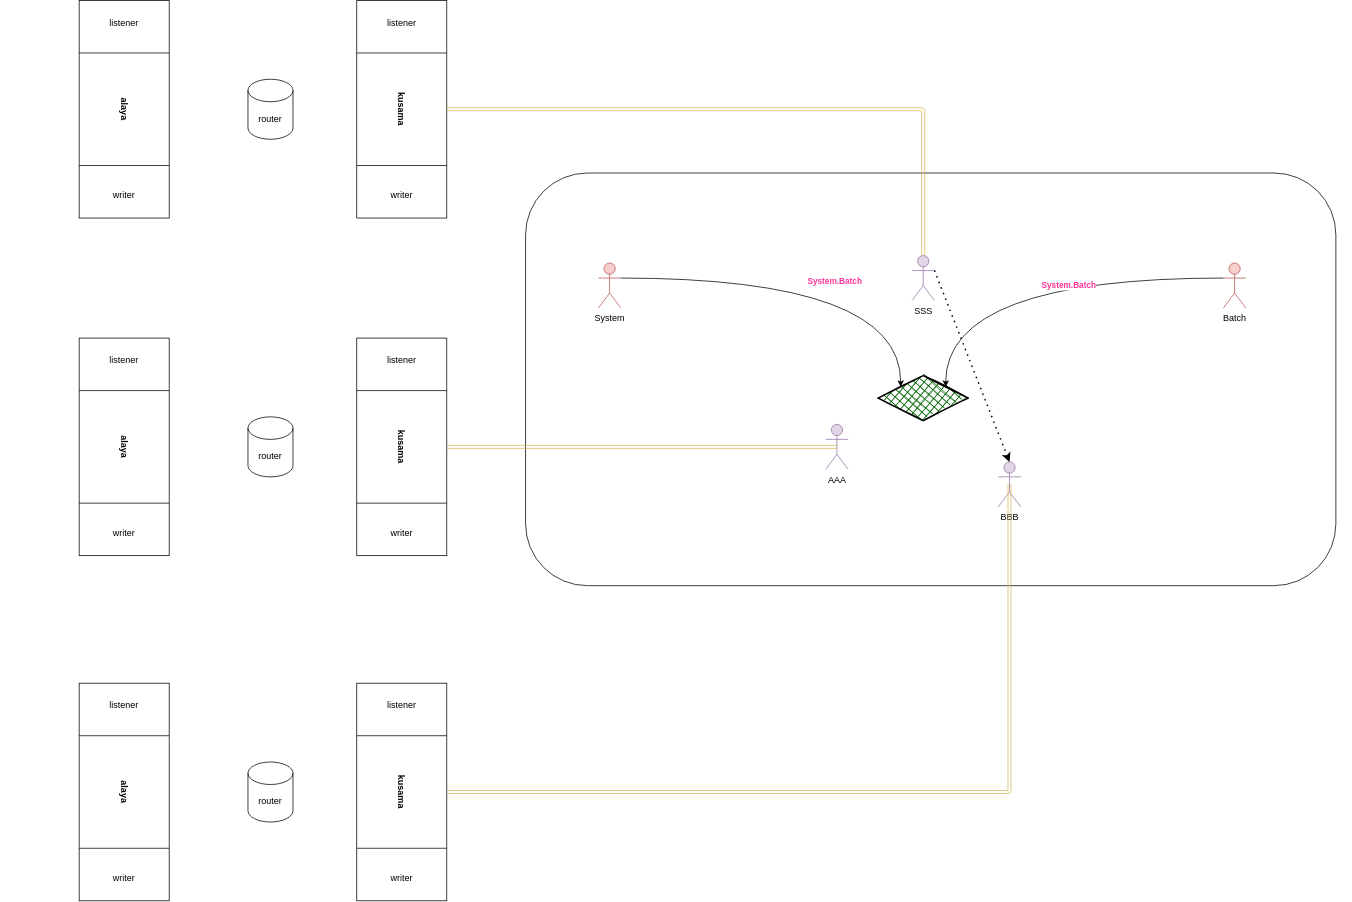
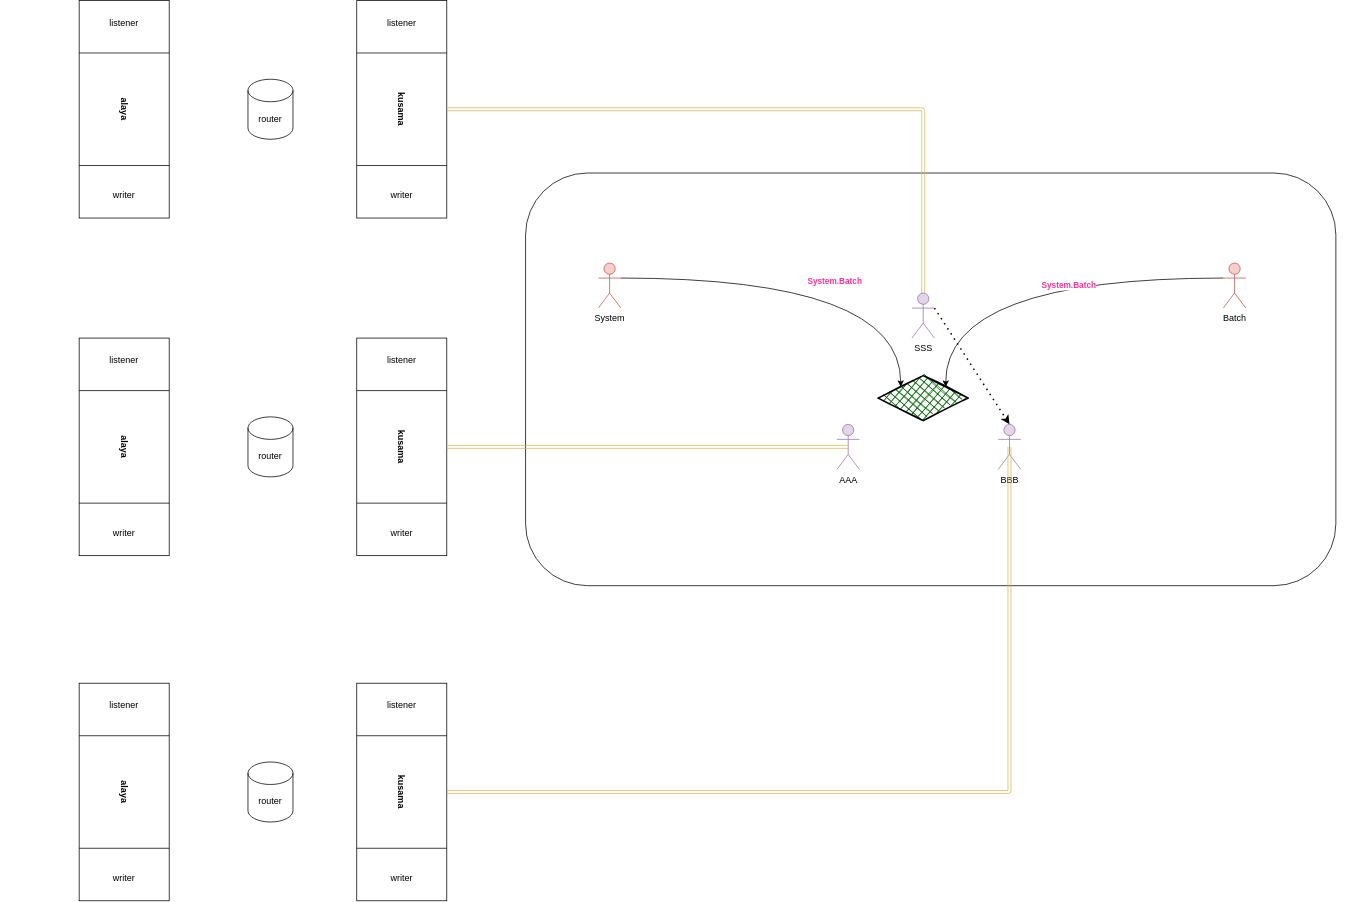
(923, 278) -> (923, 315)
(837, 447) -> (848, 447)
(1009, 484) -> (1009, 447)
